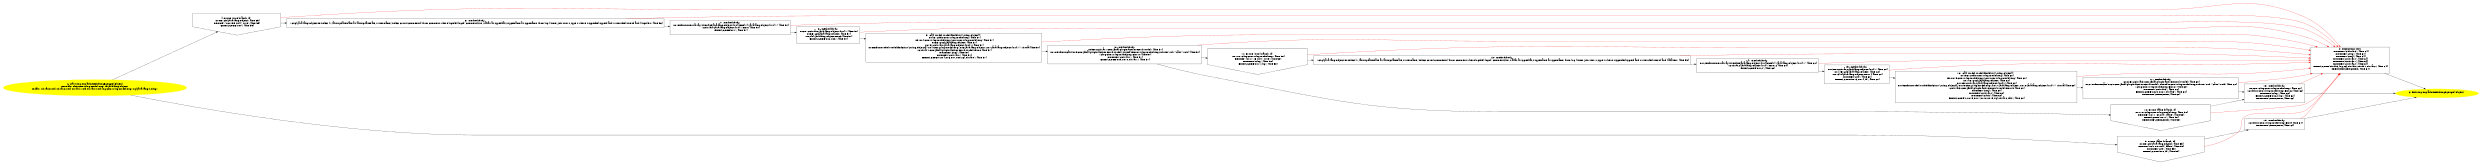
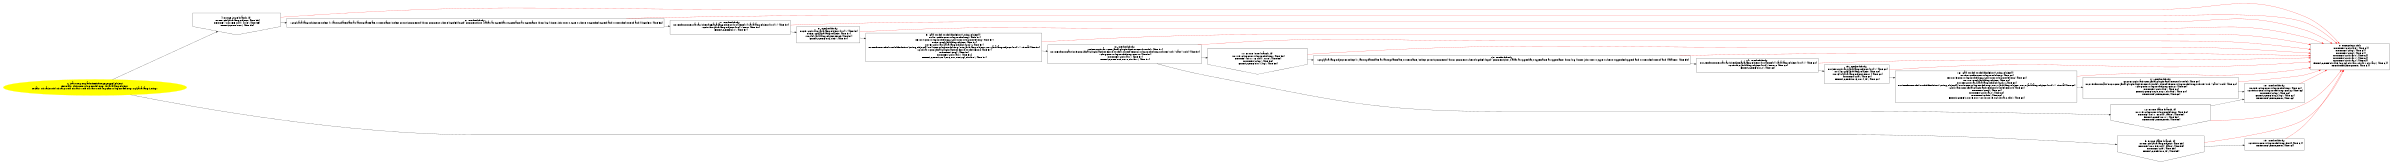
(2437, 93) -> none
